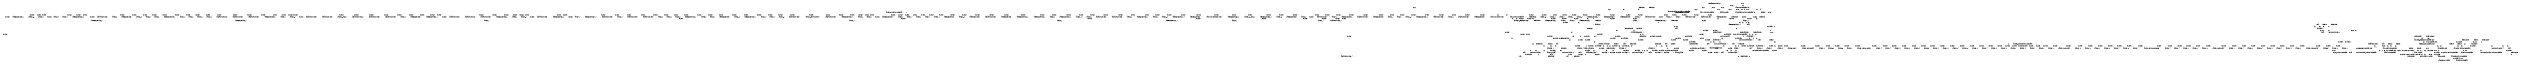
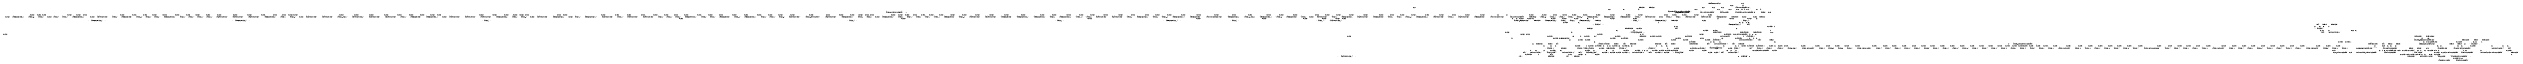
(1744, 56) -> (1744, 56)
